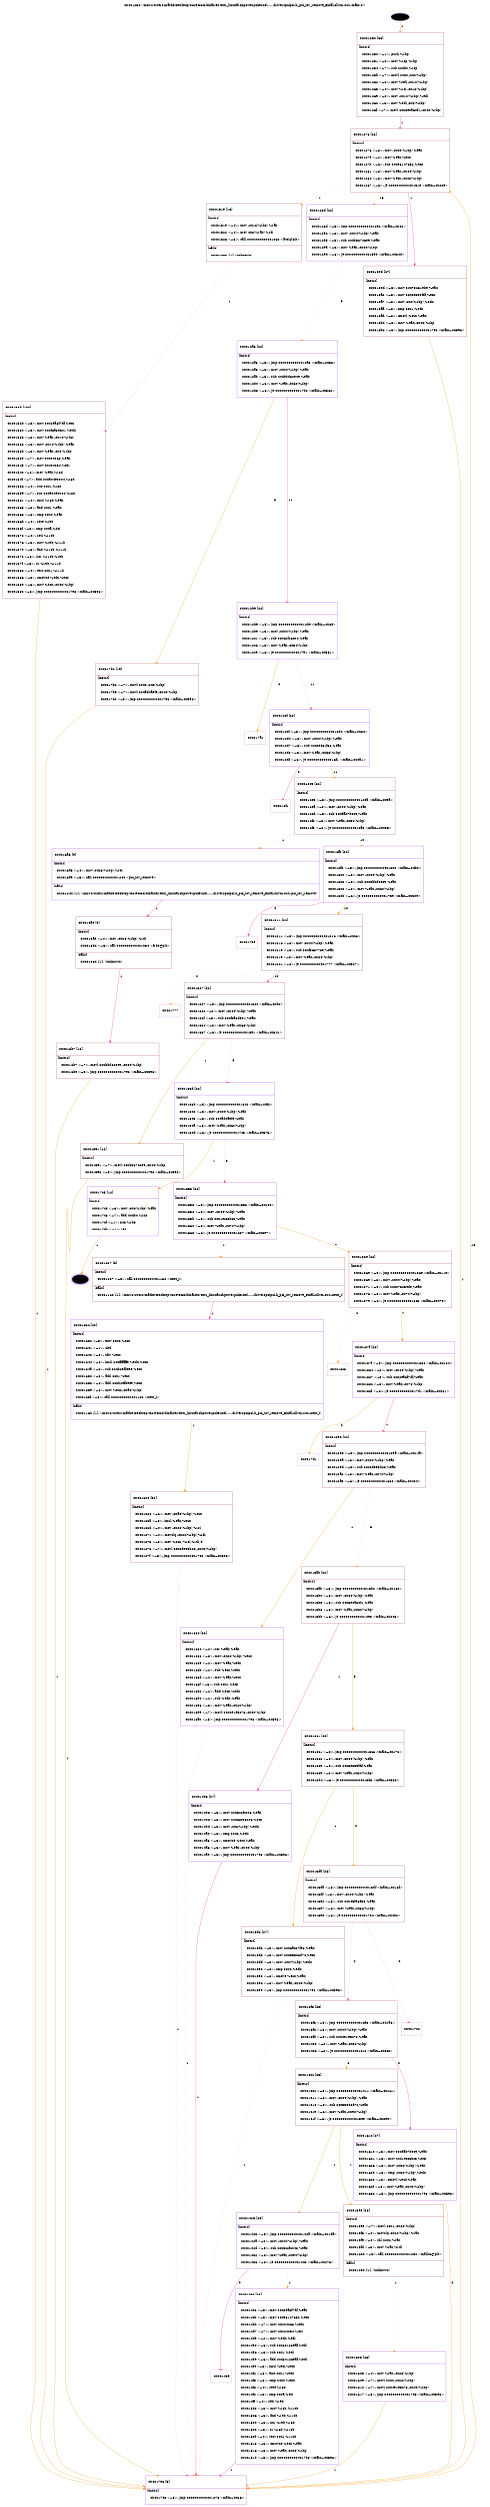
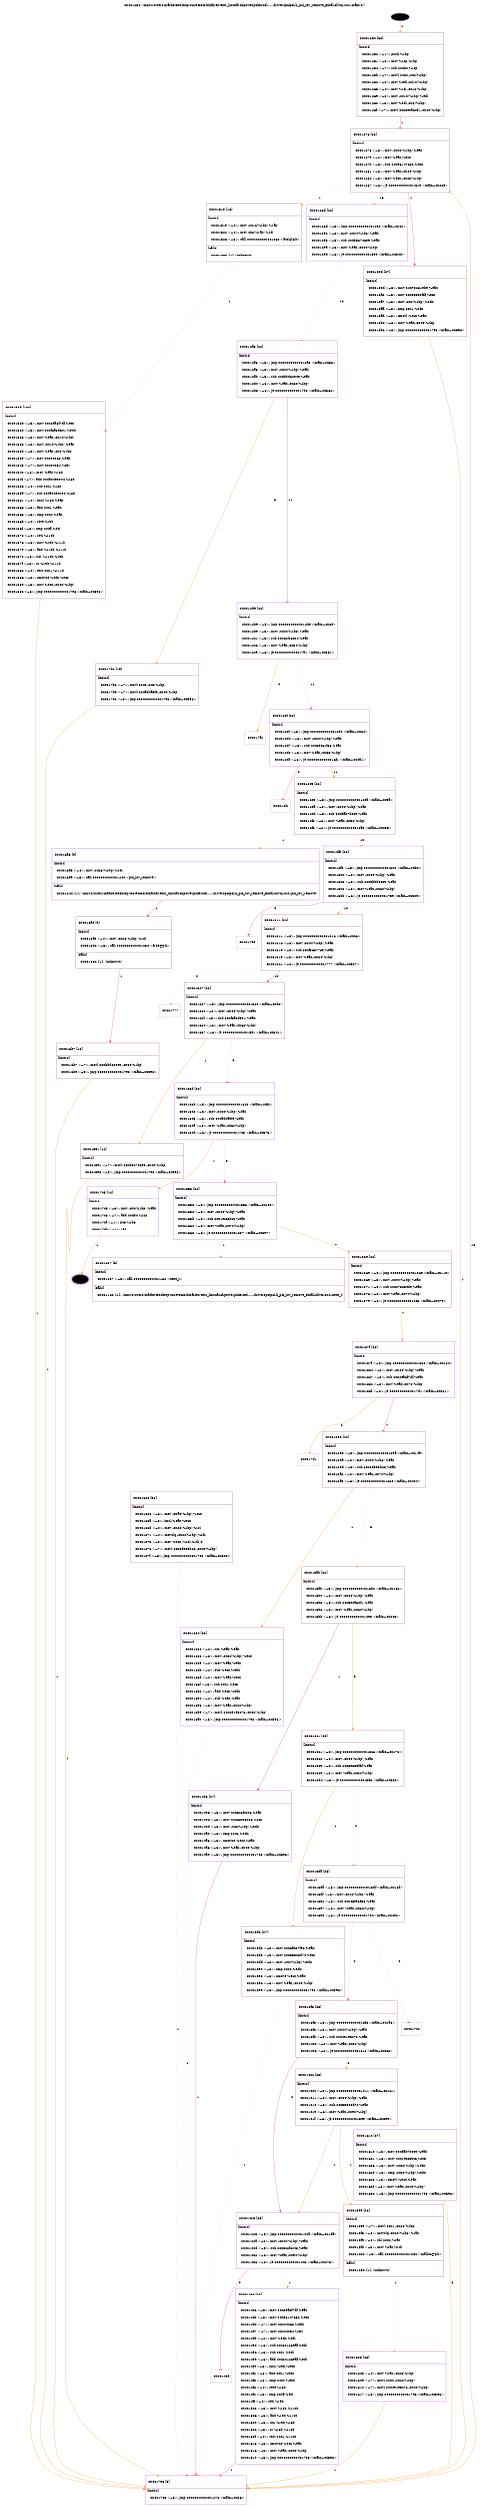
(341, 301) -> (341, 301)
(332, 771) -> (332, 771)
(197, 1369) -> none
(338, 1369) -> none
(55, 1810) -> (55, 1810)
(353, 1825) -> (353, 1825)
(305, 1852) -> (305, 1852)
(407, 2090) -> (274, 2131)
